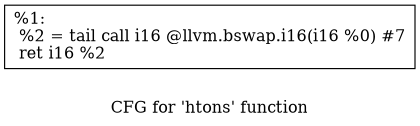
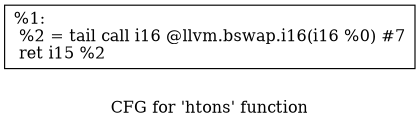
(60, 54) -> (60, 54)
